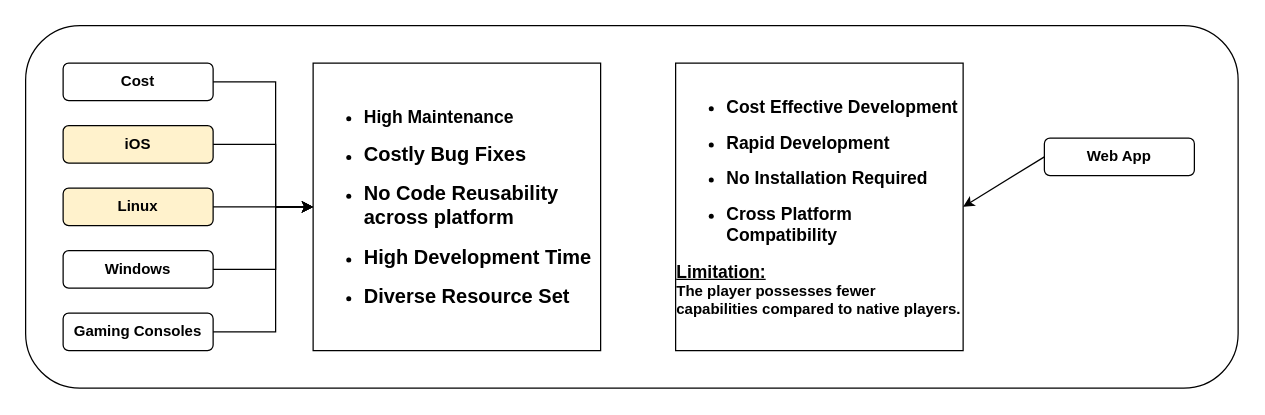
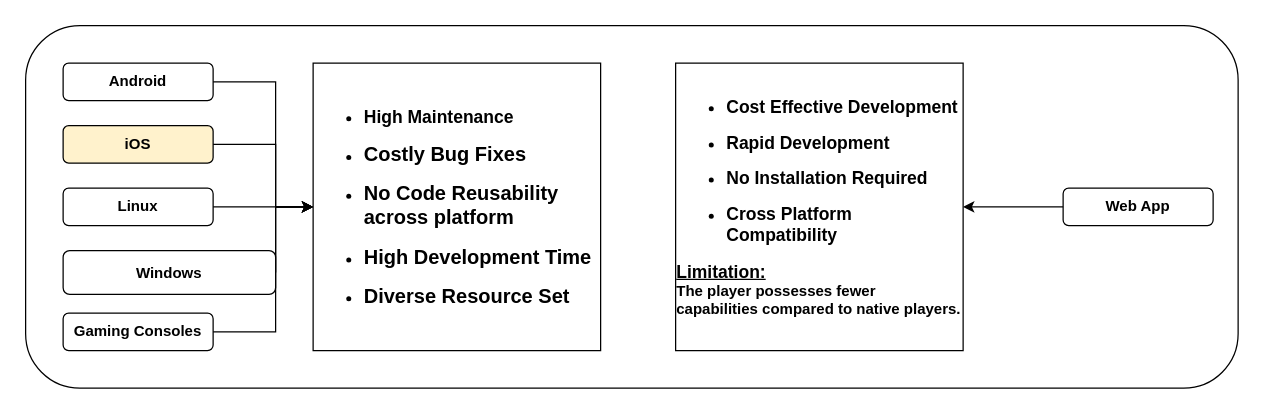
(138, 82) -> (138, 82)
(1119, 157) -> (1138, 207)
(138, 207) -> (138, 207)
(138, 269) -> (169, 273)
